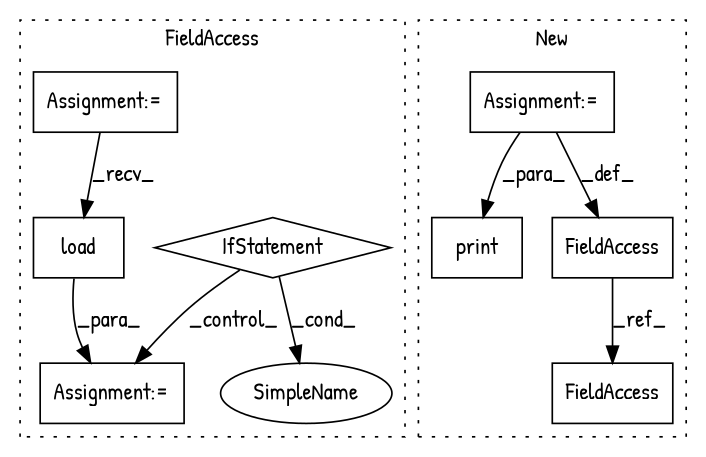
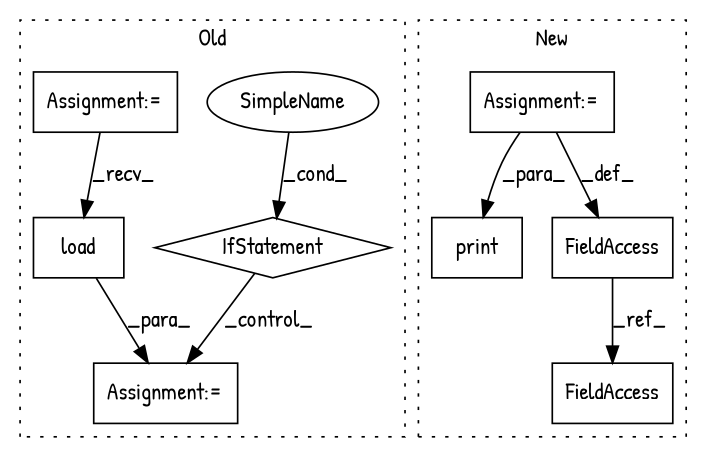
(213, 39) -> (213, 39)
(287, 312) -> (284, 167)
